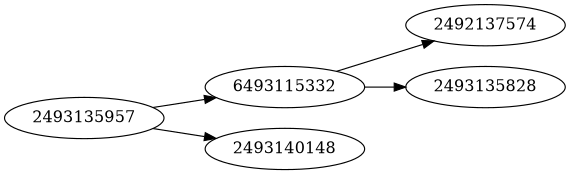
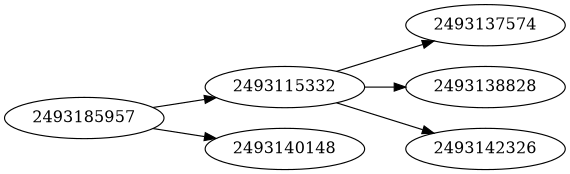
(486, 25) -> (486, 25)
(285, 87) -> (285, 87)
(486, 87) -> (486, 87)
(84, 118) -> (84, 118)
none -> (486, 149)
